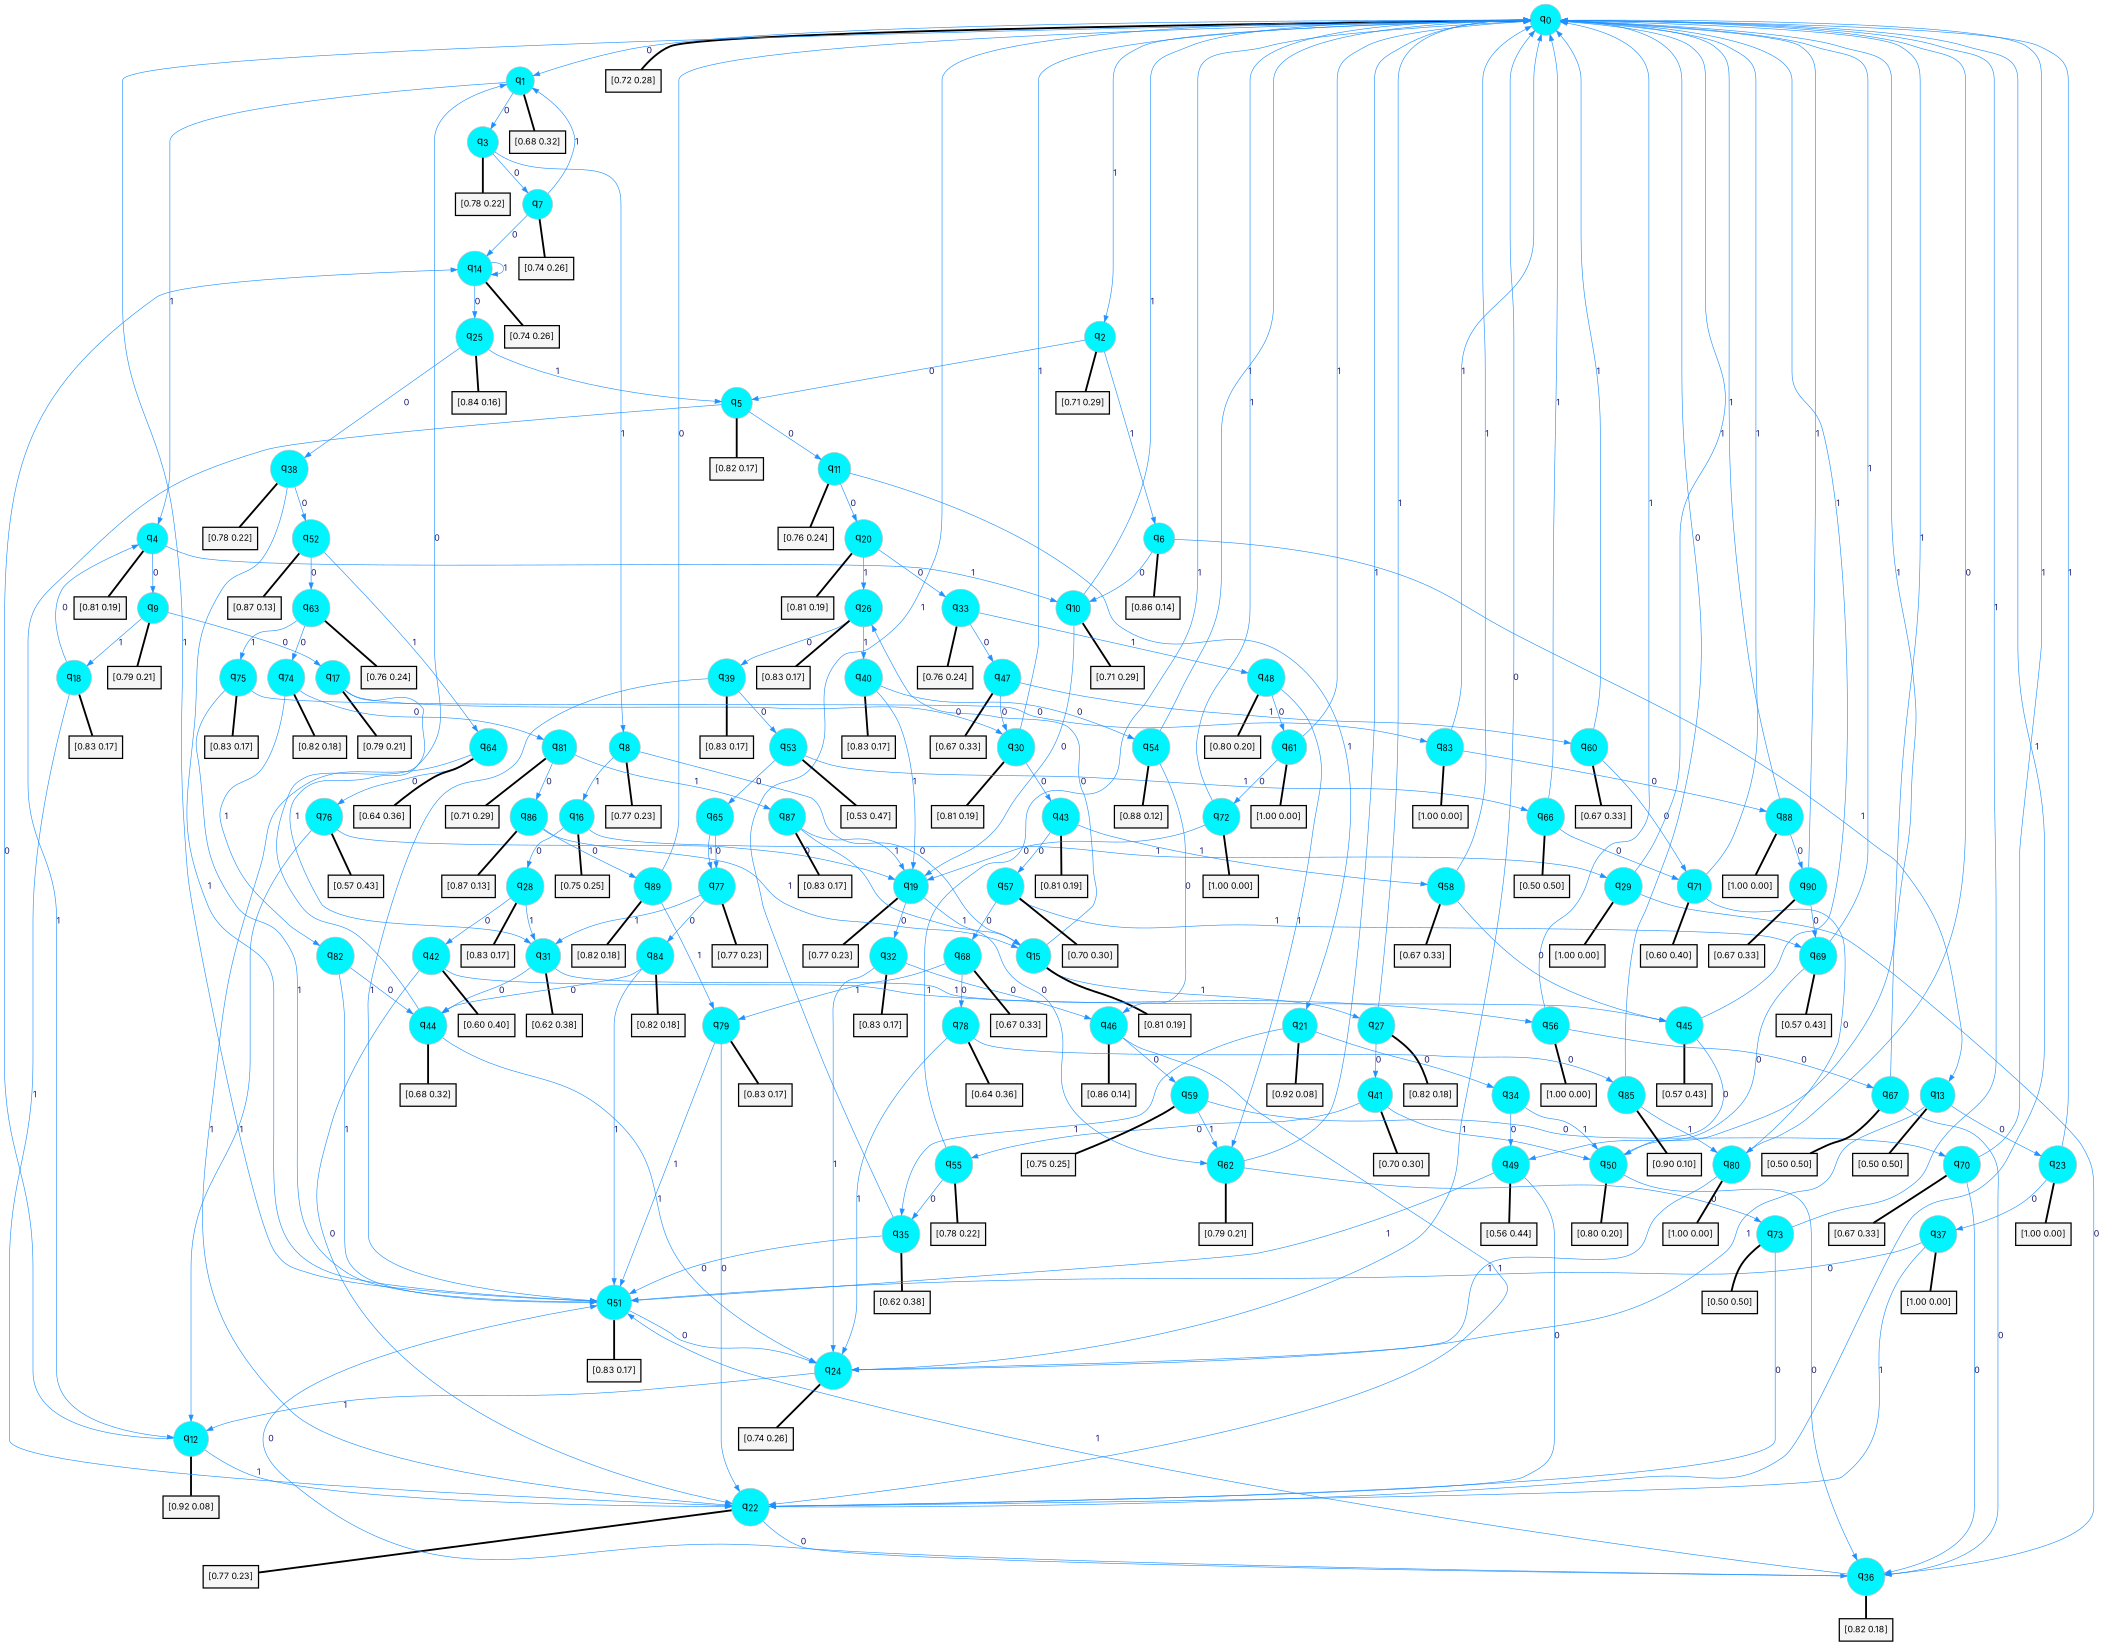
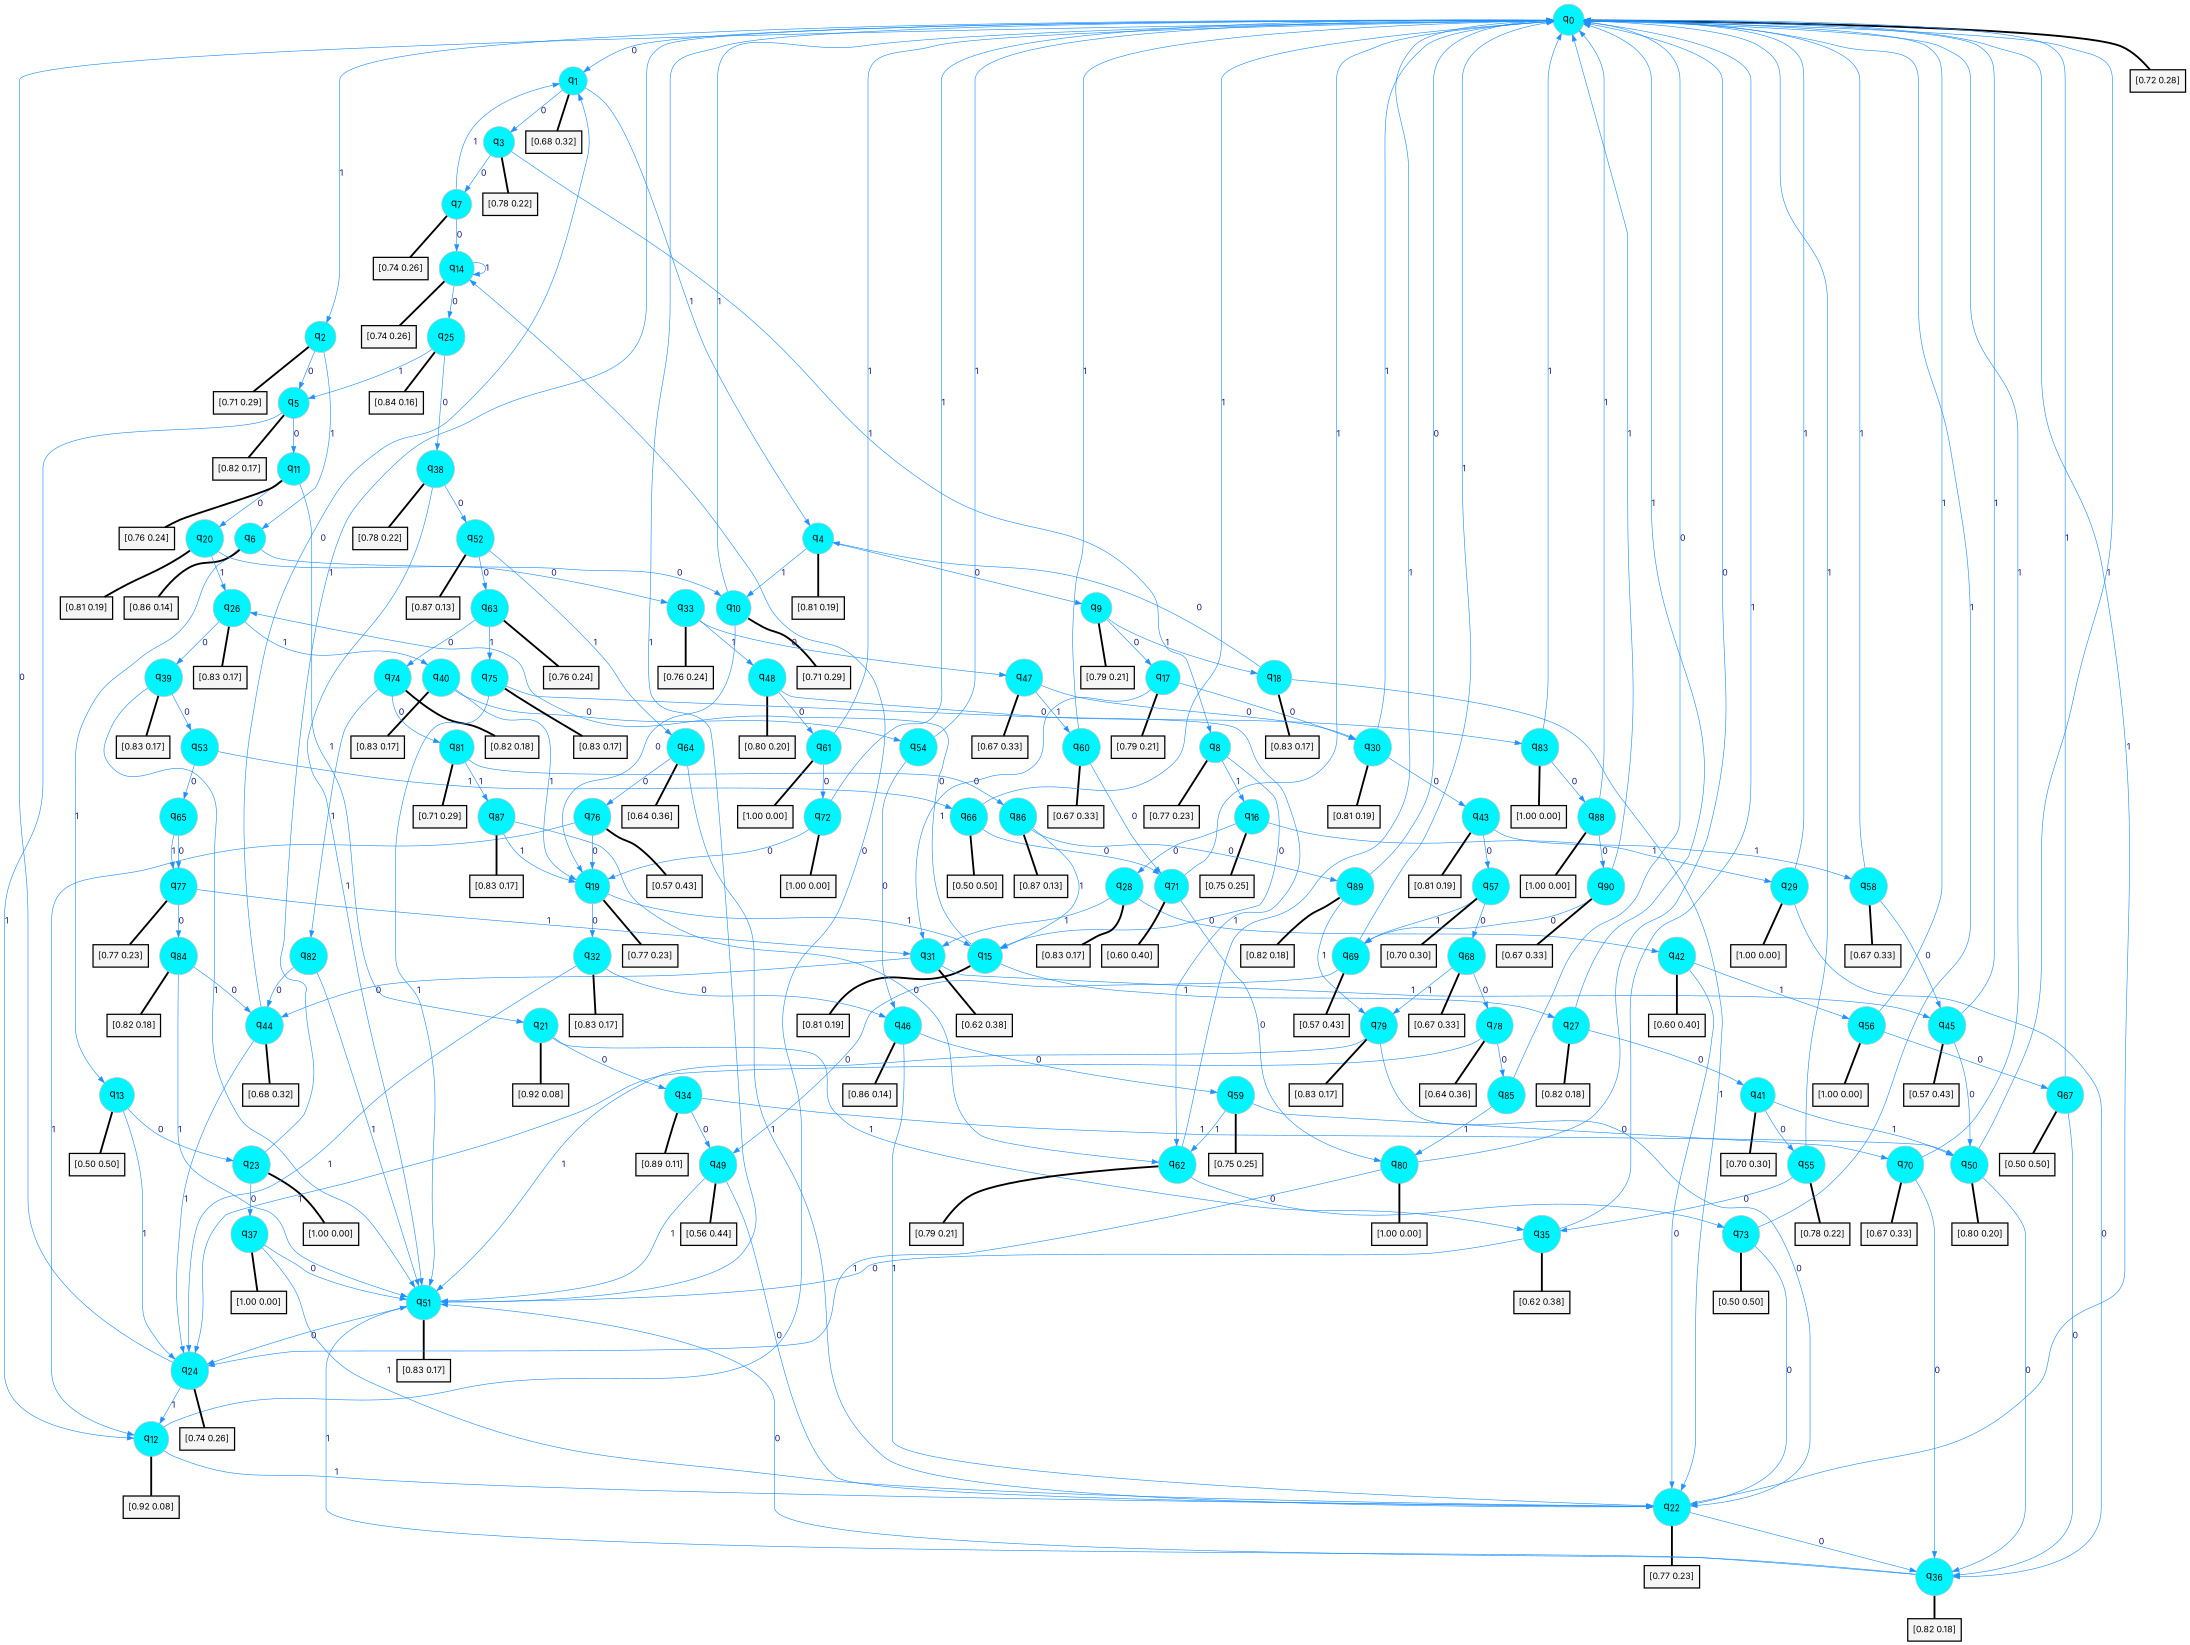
(869, 817) -> none
(1141, 817) -> none
none -> (662, 1165)
(1674, 1165) -> none
